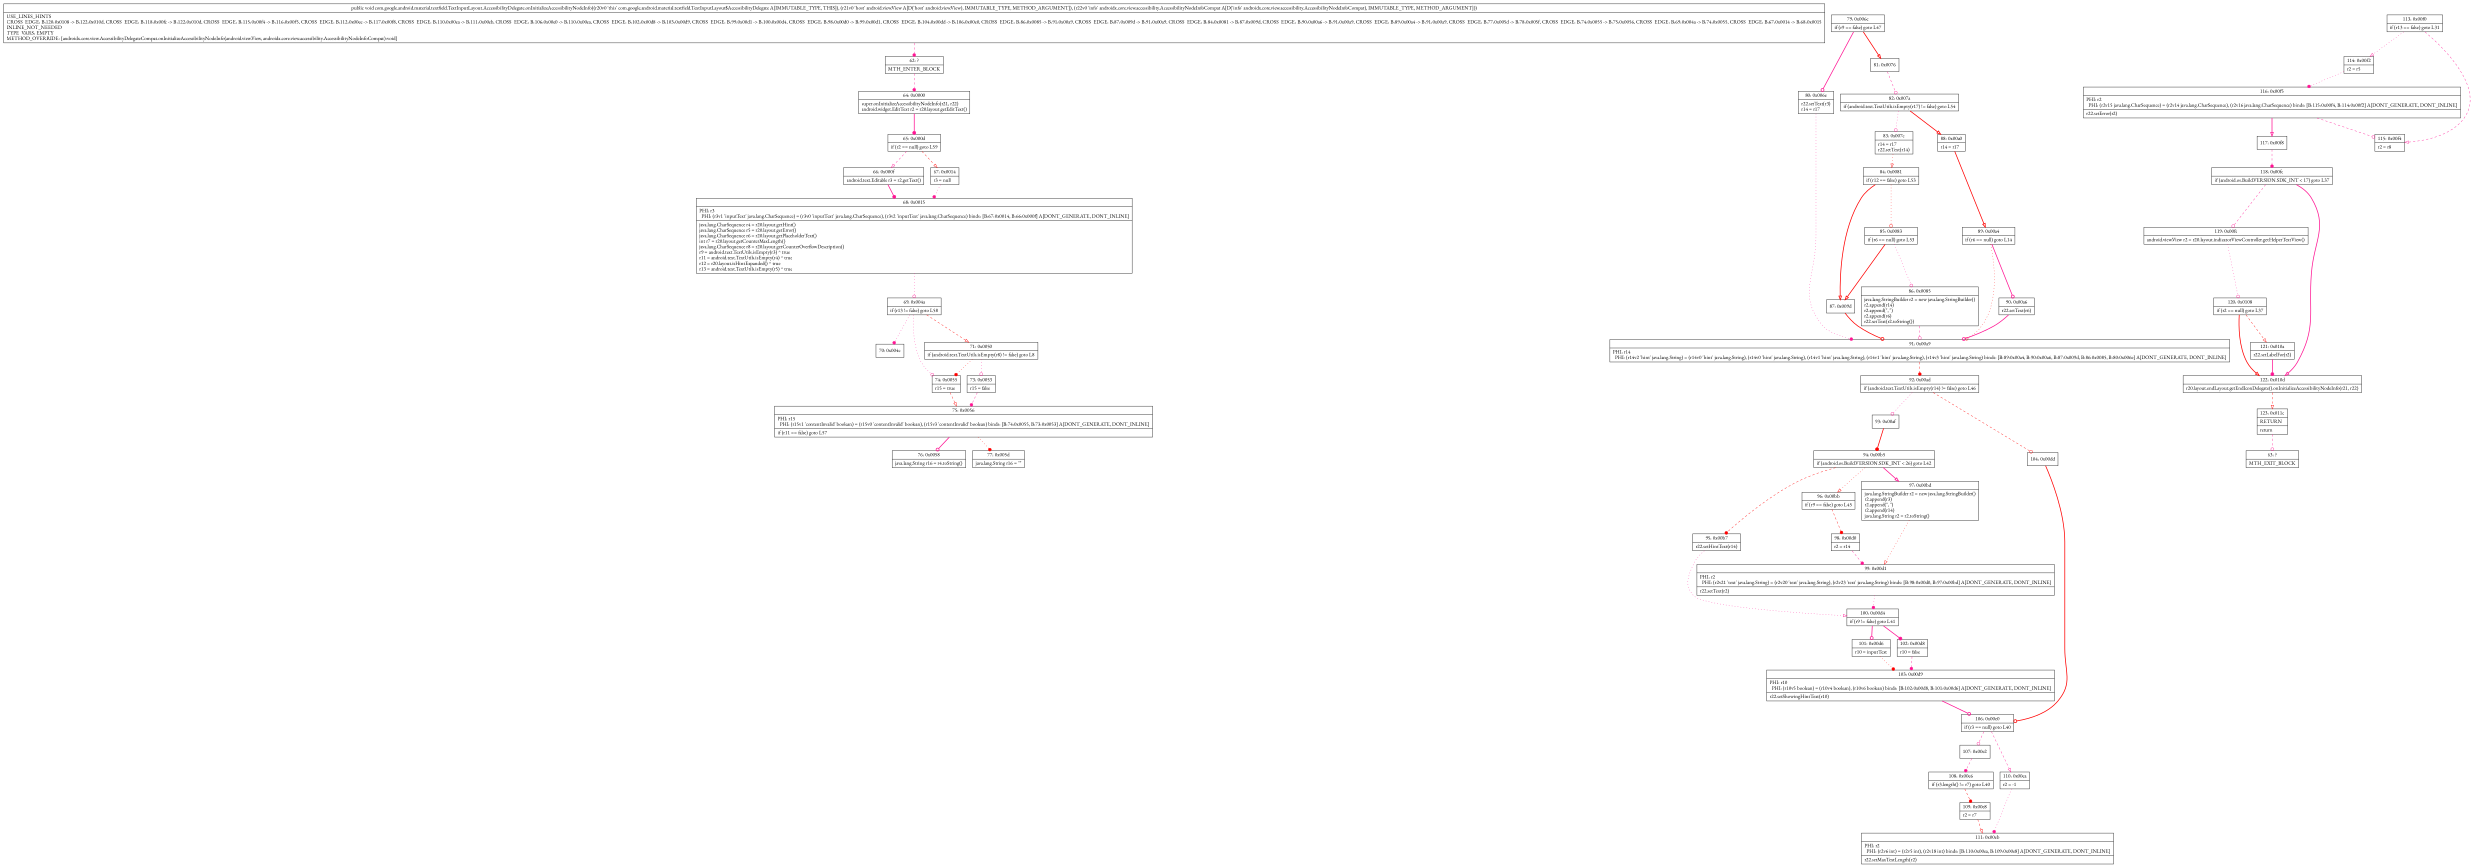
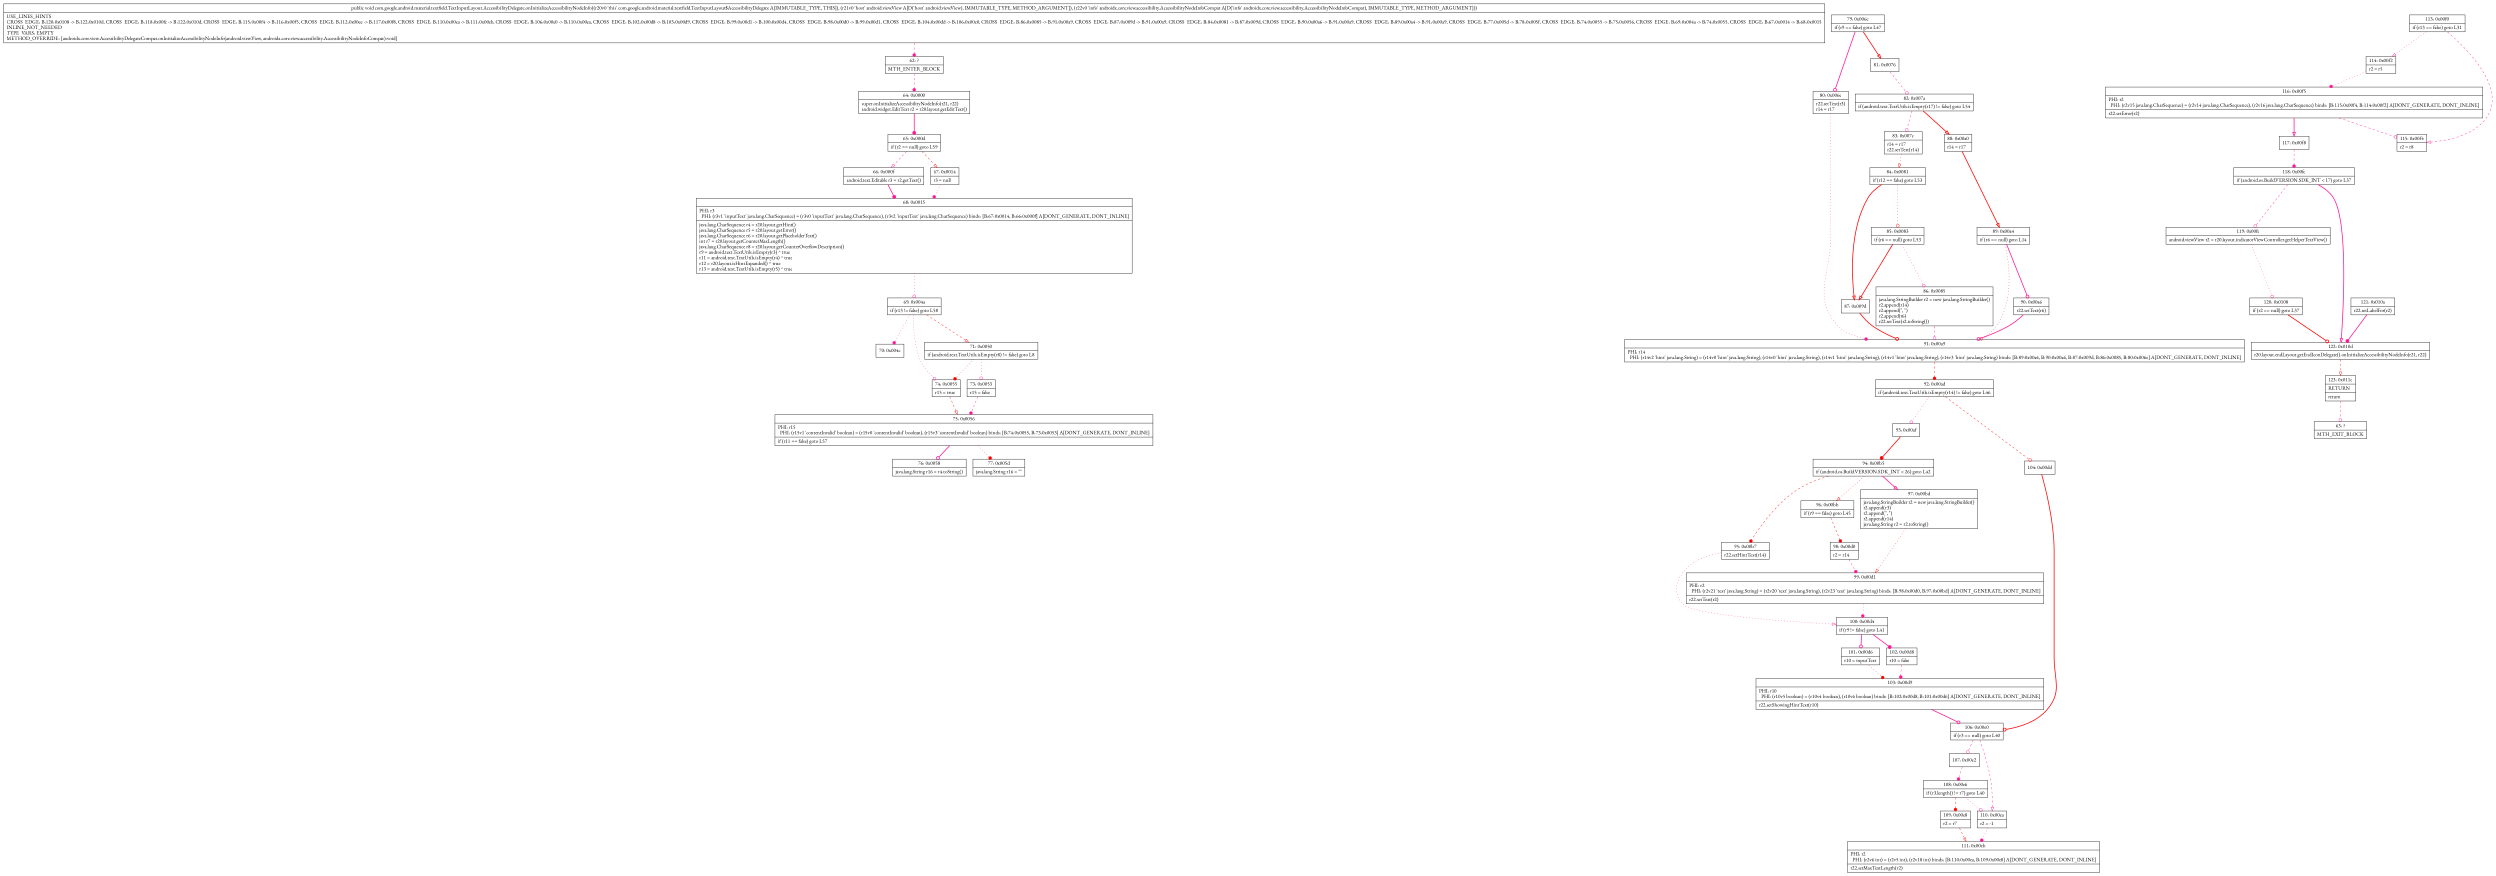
(1897, 120) -> (1910, 120)
(2255, 327) -> none
(2241, 346) -> (2307, 328)
none -> (1973, 803)
